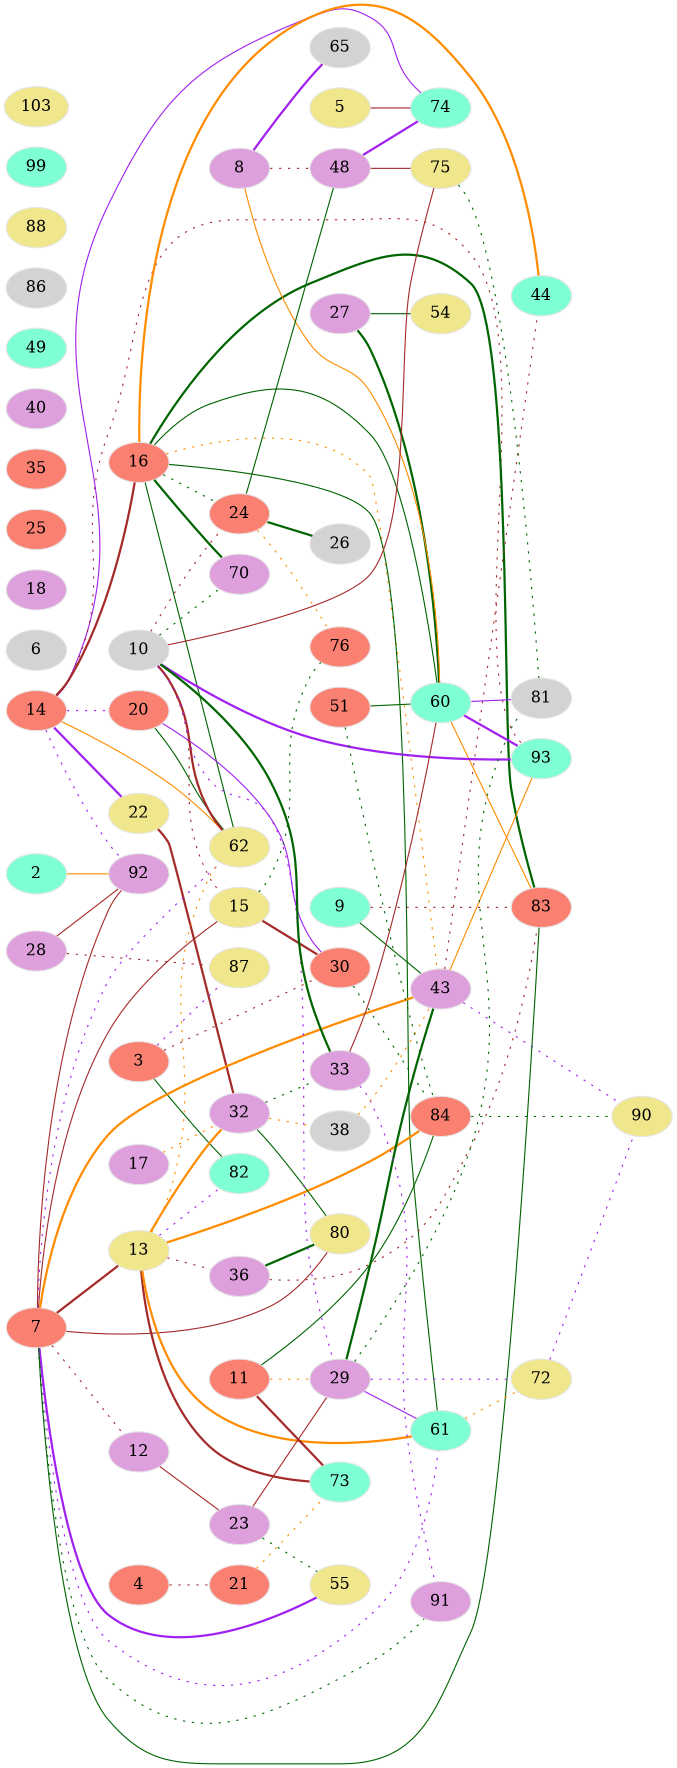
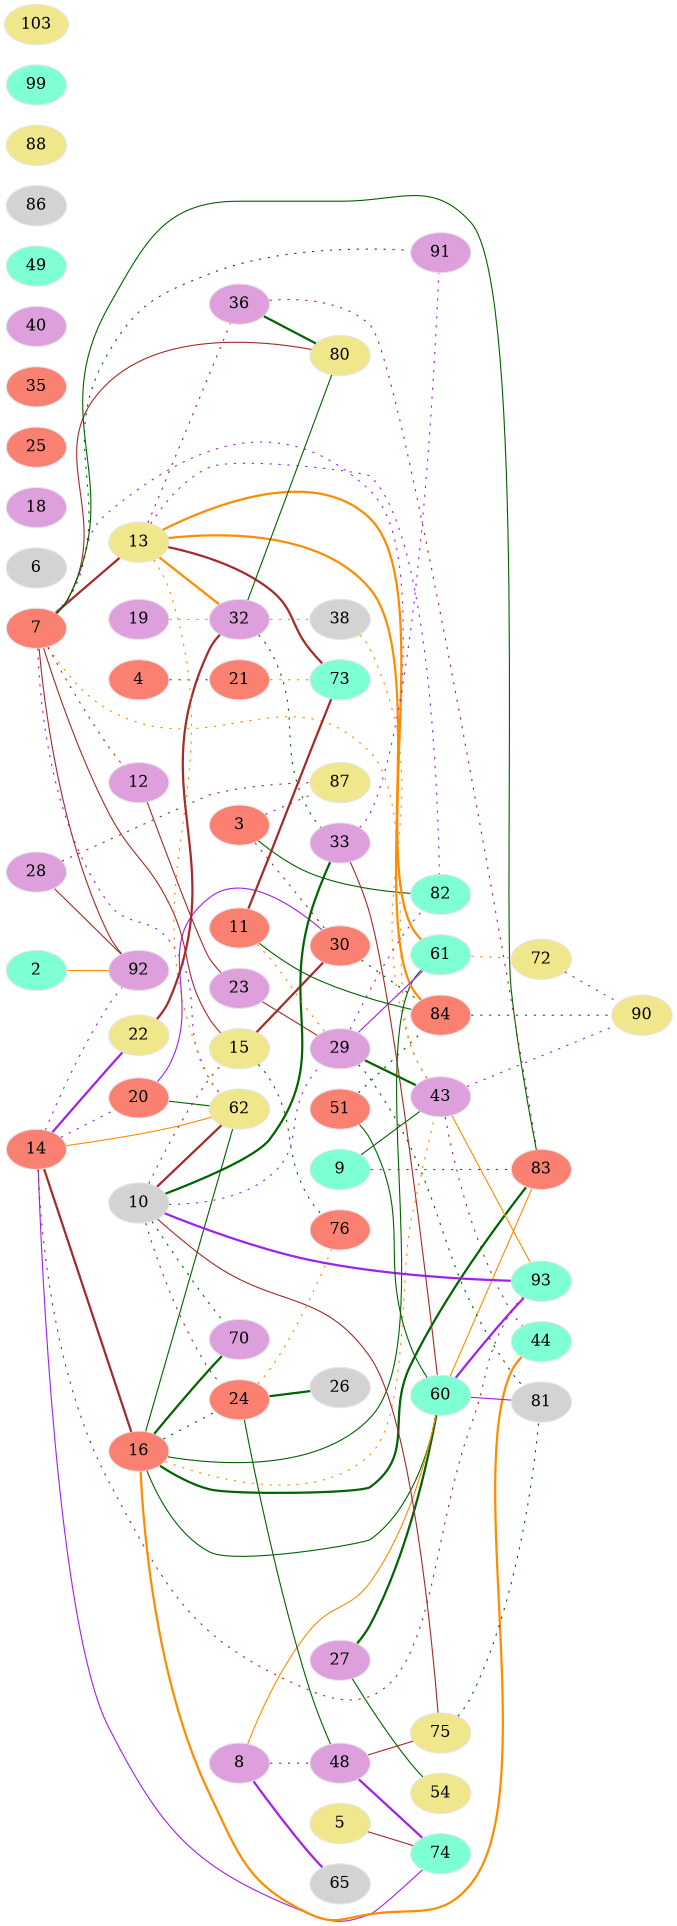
(158, 1100) -> (359, 744)
(139, 1165) -> (139, 619)
(441, 1379) -> (376, 980)
(340, 1585) -> none
